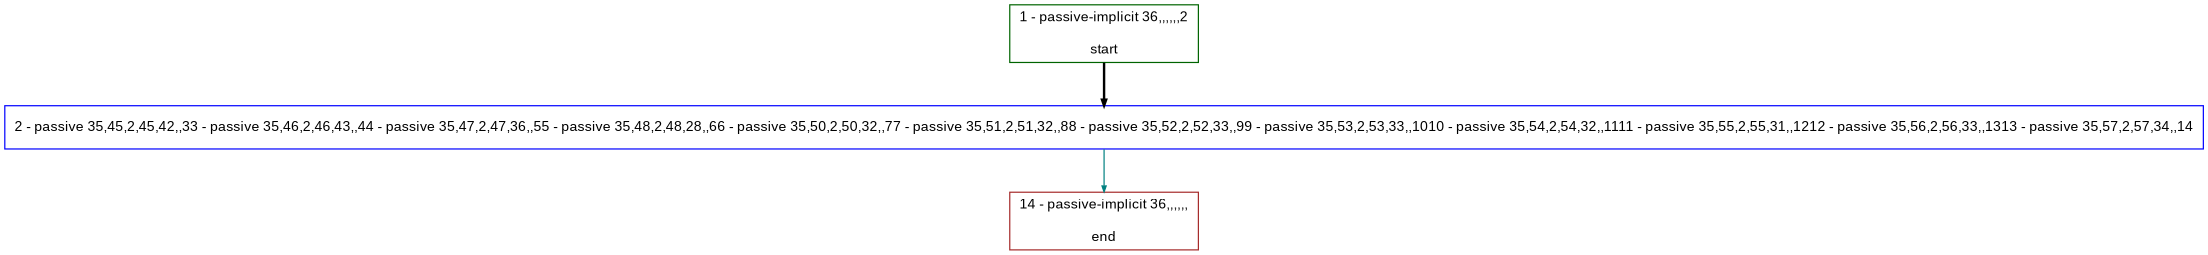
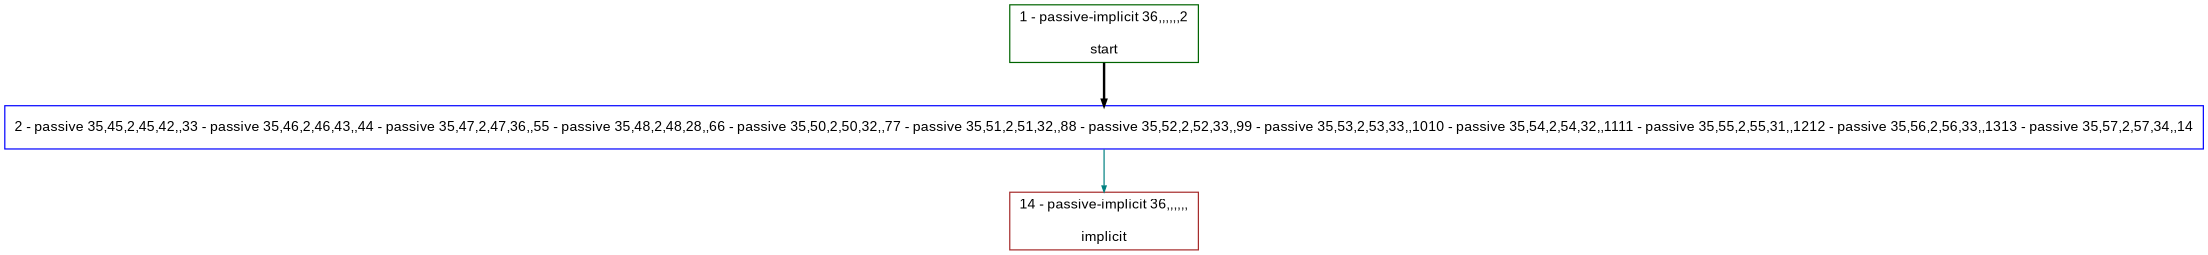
(1104, 221) -> (1104, 221)
